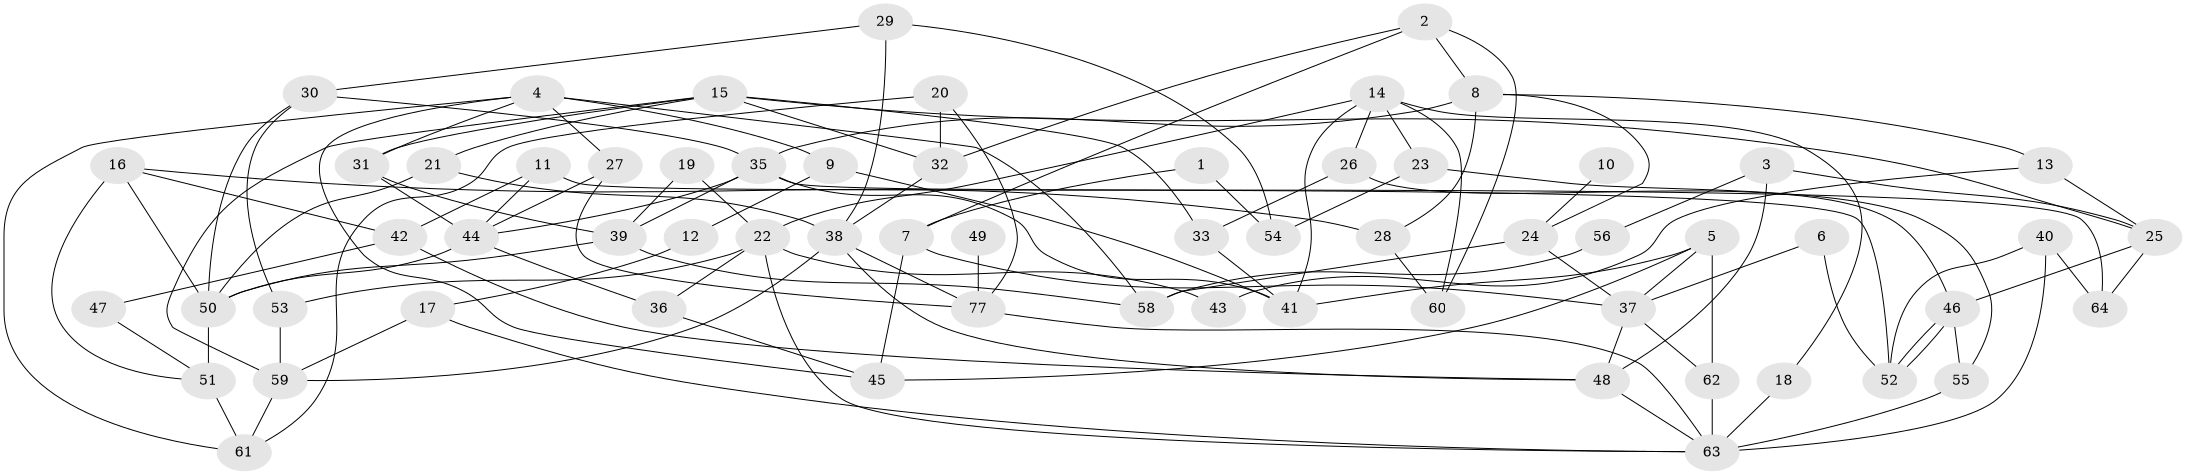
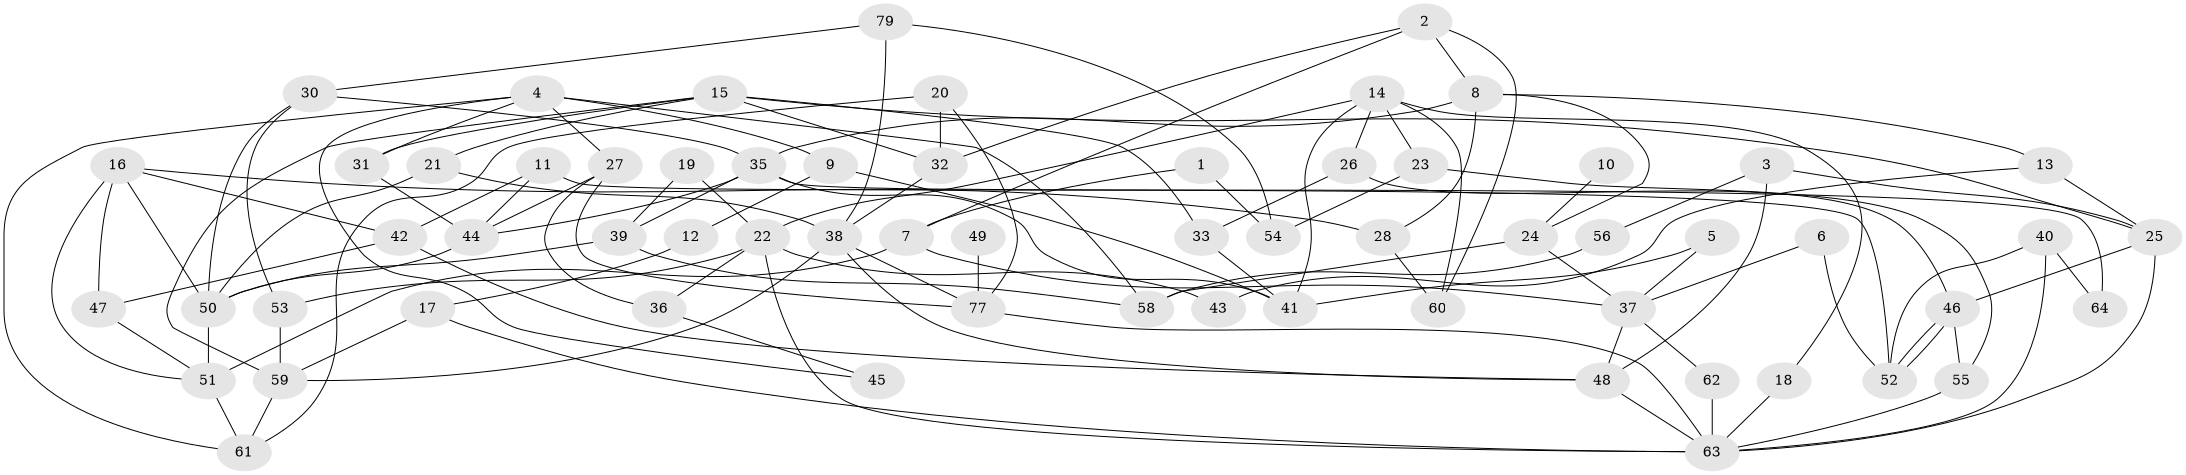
(886, 22) -> (886, 22)
(487, 209) -> none
none -> (101, 237)
(561, 273) -> (553, 259)
(2128, 273) -> (1998, 408)
(892, 309) -> (550, 270)
(1712, 309) -> none
(1306, 356) -> none
